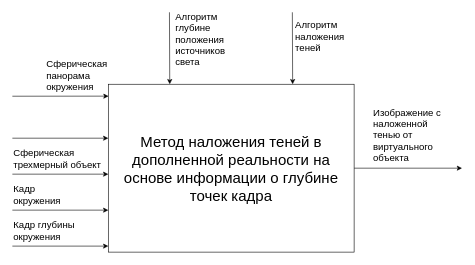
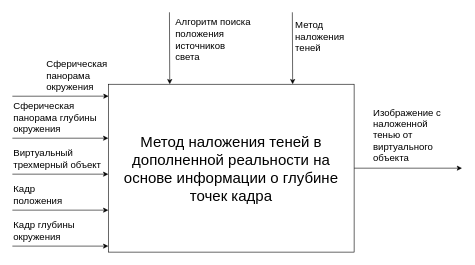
(322, 36) -> (322, 36)
(214, 39) -> (214, 39)
none -> (57, 117)
(58, 159) -> (58, 159)
(31, 195) -> (31, 195)
